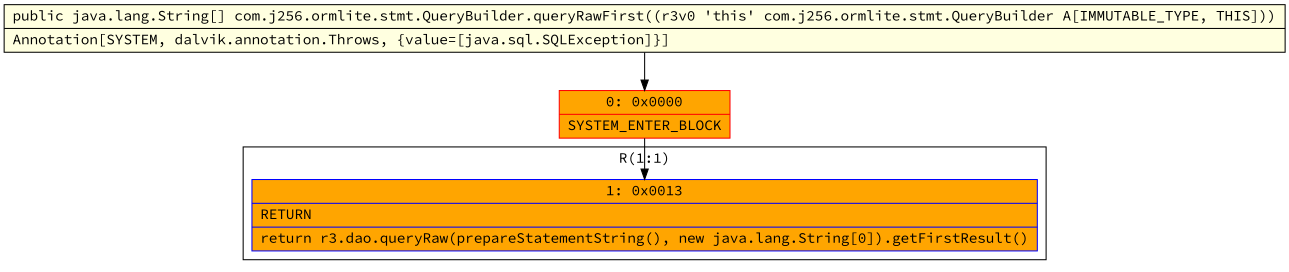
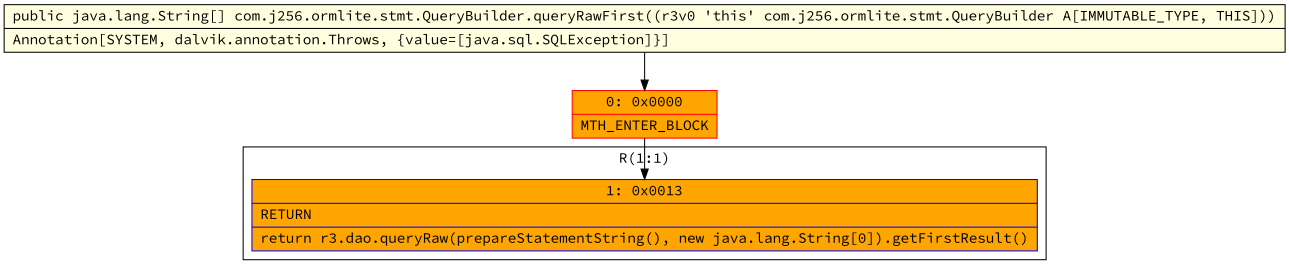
(645, 126) -> (645, 126)
